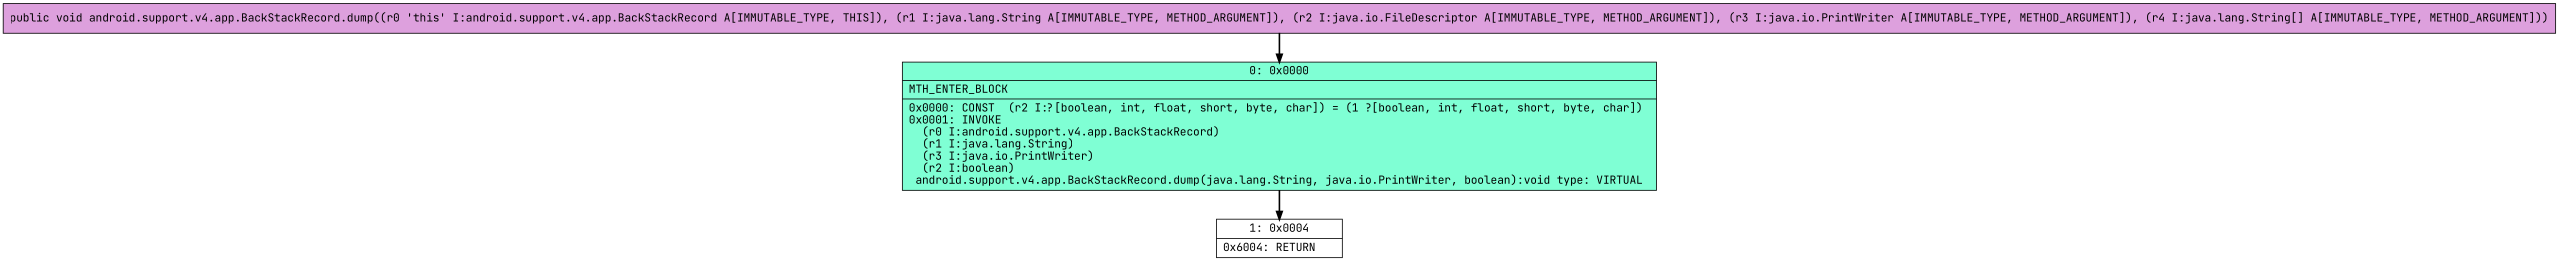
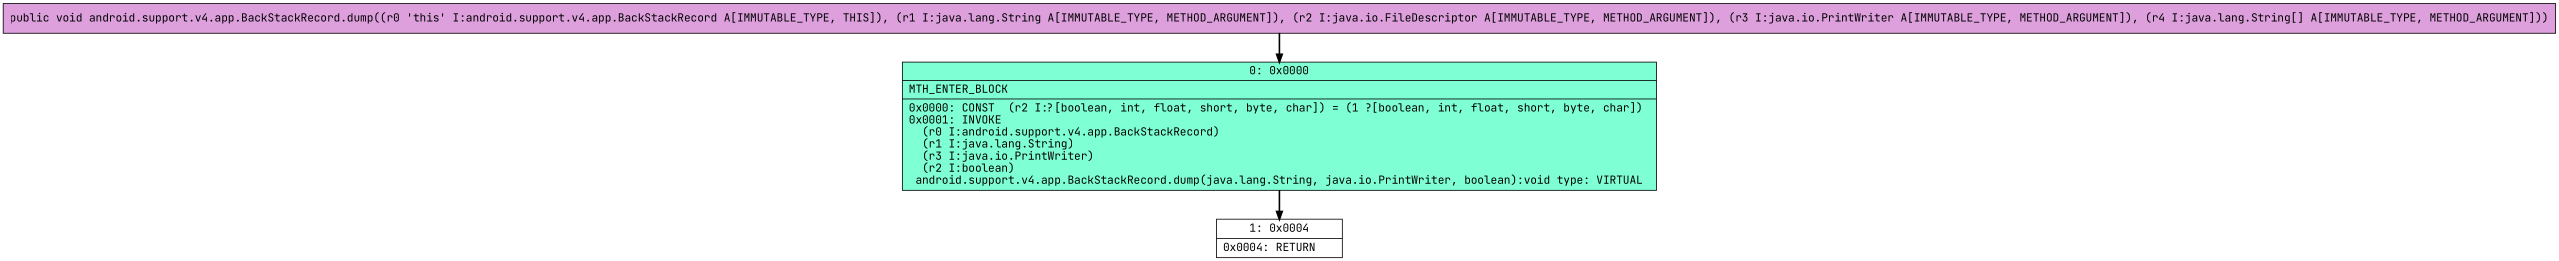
(1279, 248) -> (1279, 248)
